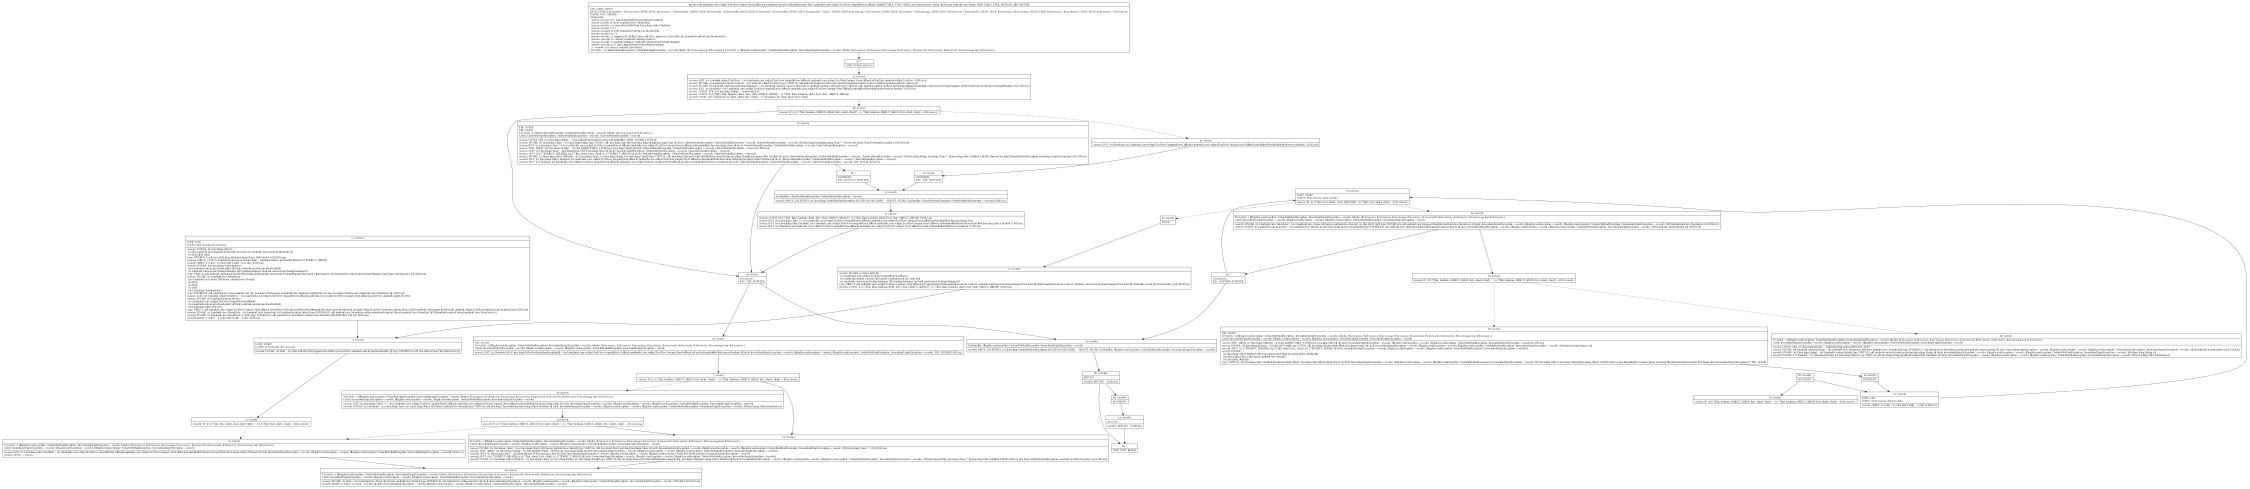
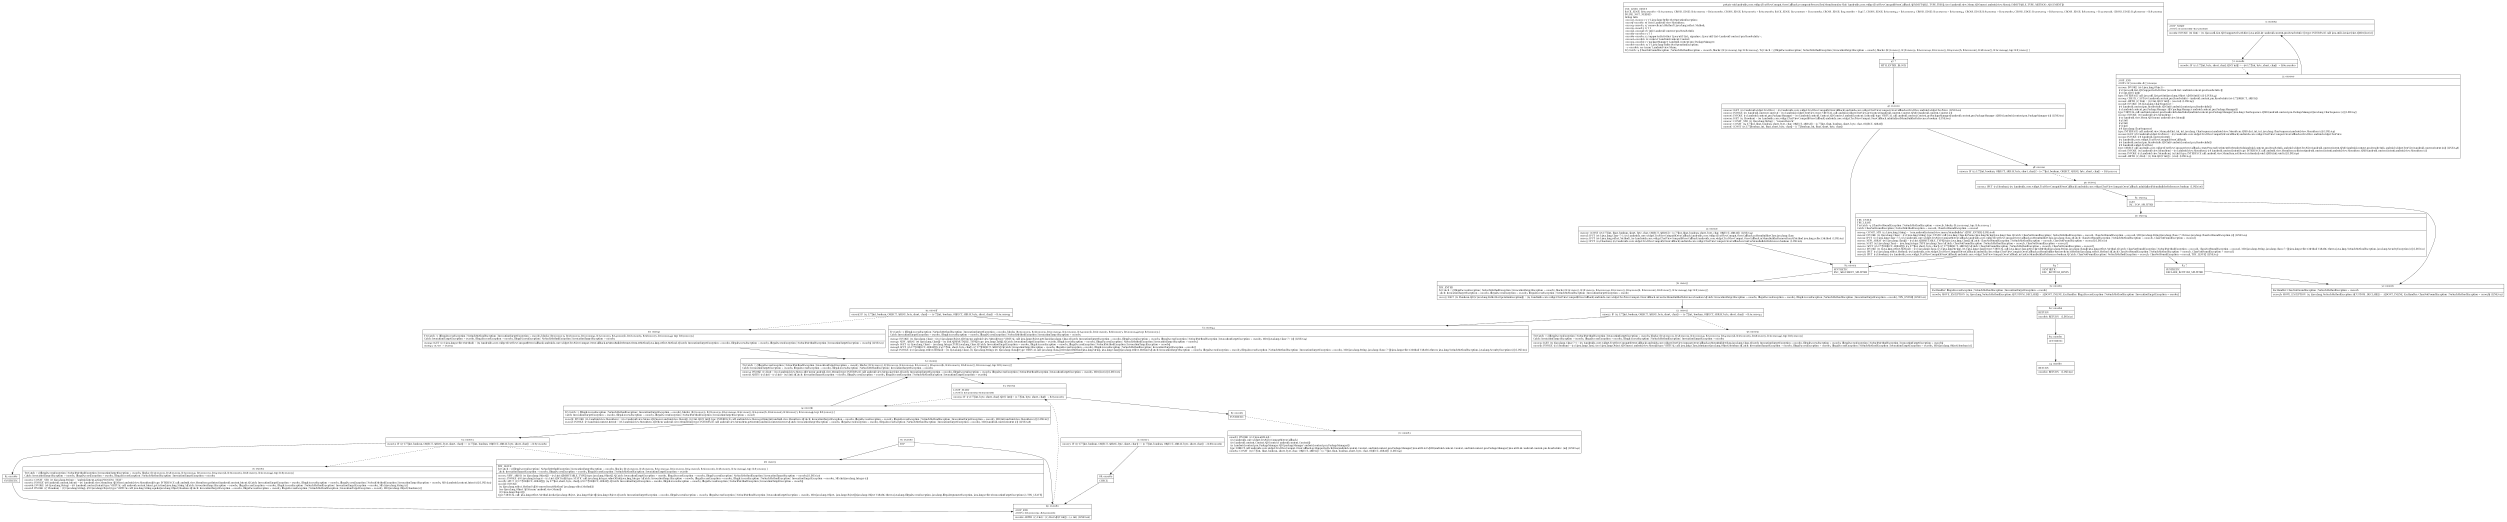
(508, 150) -> (1851, 191)
(923, 177) -> (2132, 202)
(853, 180) -> (2185, 272)
(2040, 205) -> (1058, 451)
(891, 206) -> none
(1239, 209) -> (1146, 406)
none -> (2141, 209)
(1232, 212) -> (972, 380)
(1166, 222) -> (1237, 417)
(1103, 245) -> (1290, 424)
(1343, 251) -> (868, 392)
(752, 282) -> (1850, 272)
(1228, 282) -> (2056, 272)
(681, 325) -> none
(1232, 351) -> (508, 484)
(1800, 370) -> (870, 452)
(1805, 380) -> (1104, 481)
(1870, 380) -> (902, 444)
(1791, 388) -> (1125, 460)
(563, 412) -> none
(245, 432) -> (2245, 70)
(1125, 448) -> none
none -> (11, 479)
